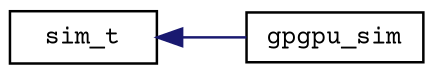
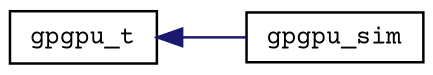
(83, 37) -> (83, 37)
